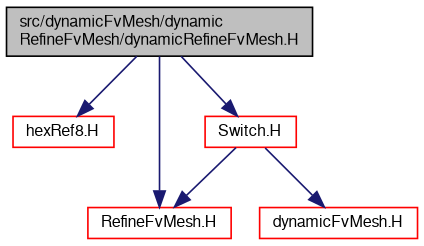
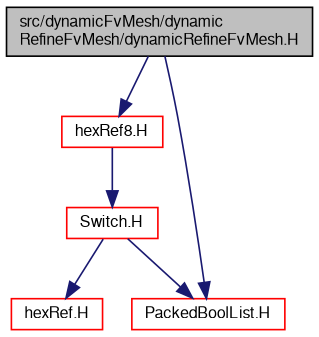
(204, 80) -> (112, 169)
(160, 223) -> (208, 314)
(339, 223) -> (57, 314)
